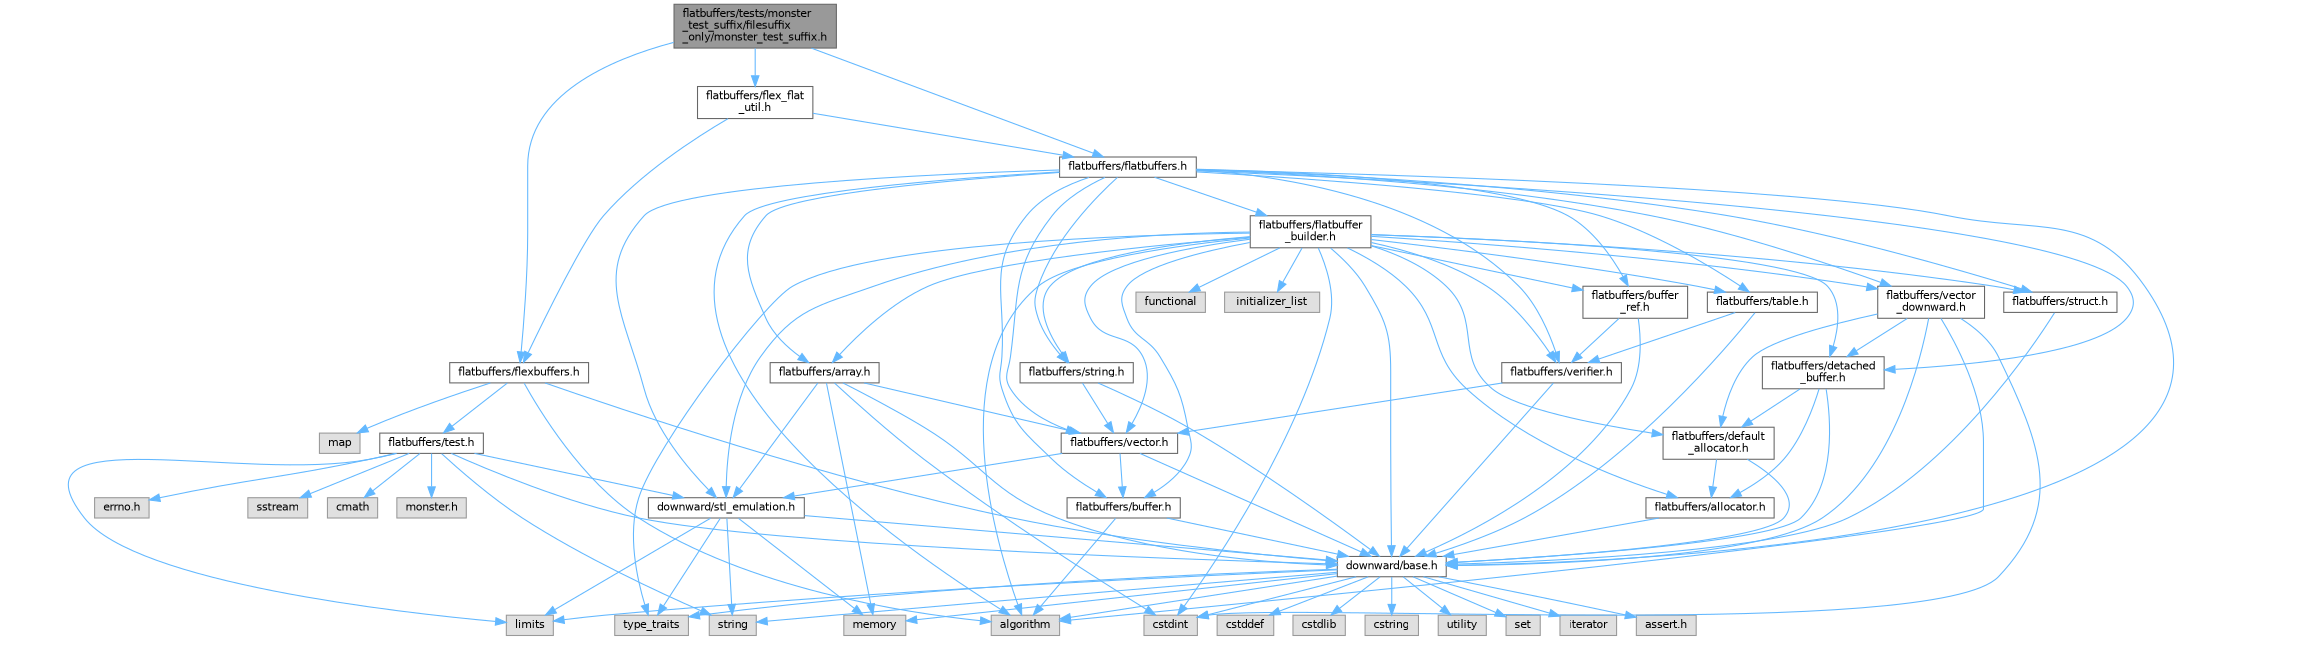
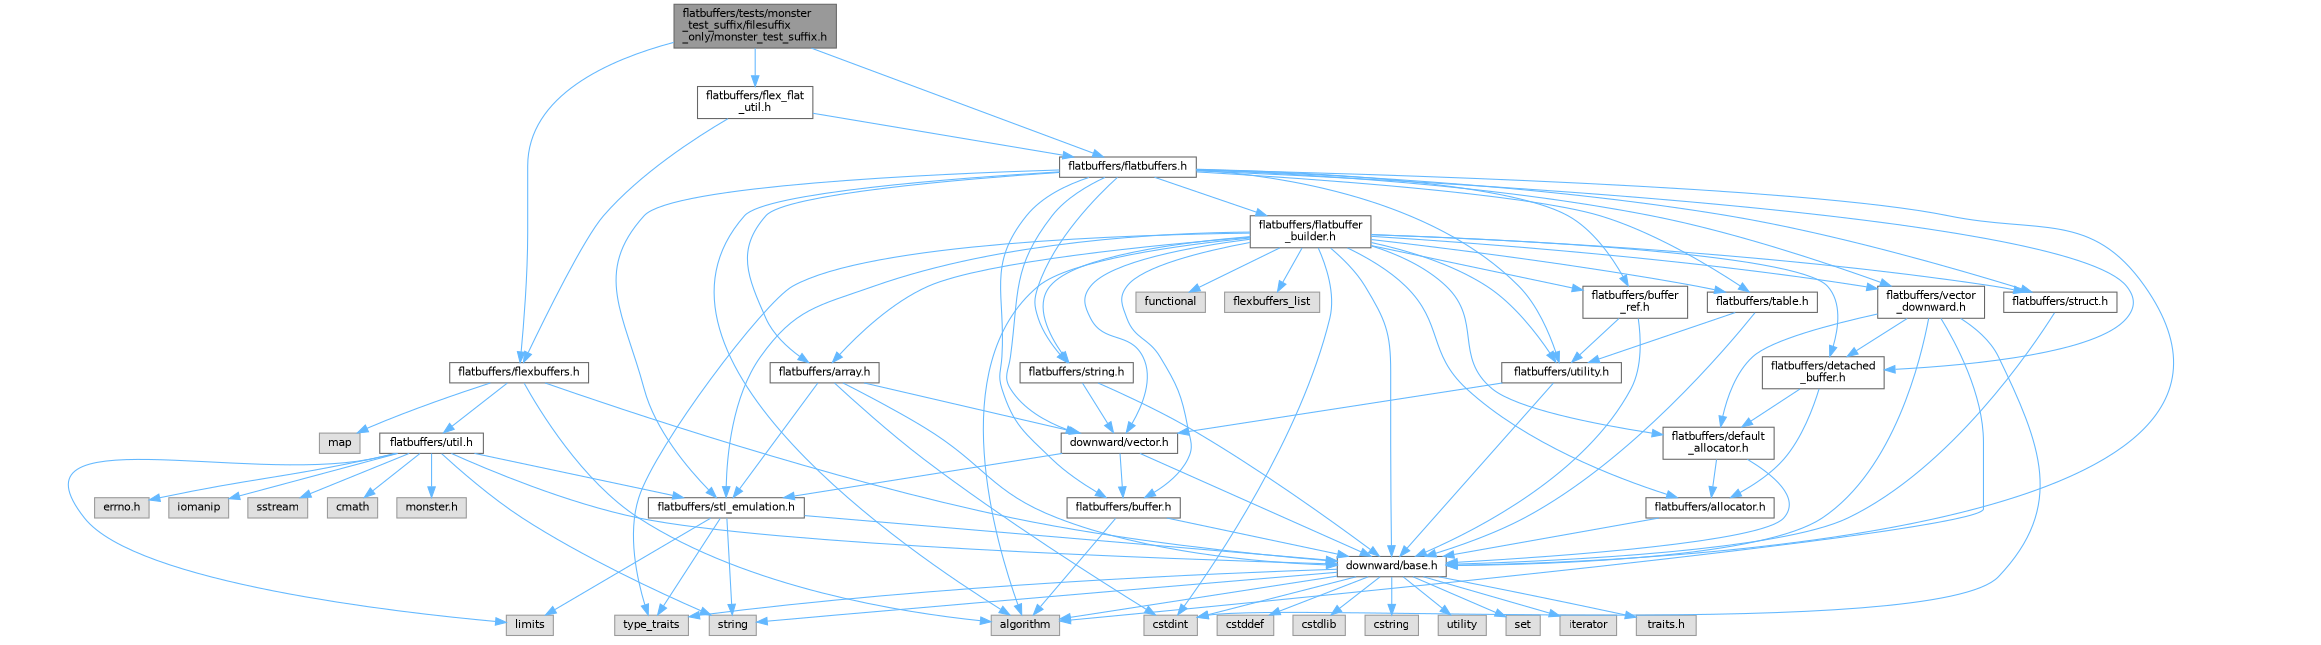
(1272, 302) -> (1272, 302)
(1562, 373) -> (1562, 373)
(432, 443) -> (432, 443)
(1119, 443) -> (1119, 443)
none -> (199, 508)
(726, 508) -> (726, 508)
(1782, 527) -> none
(950, 590) -> none
(875, 625) -> none
(1666, 625) -> (1666, 625)
